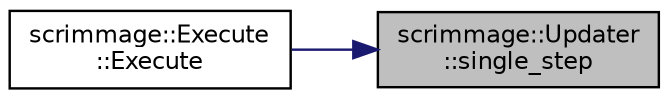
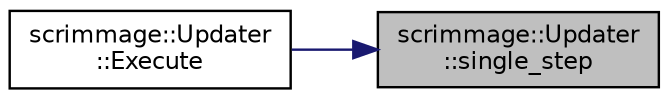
(150, 50) -> (150, 50)
